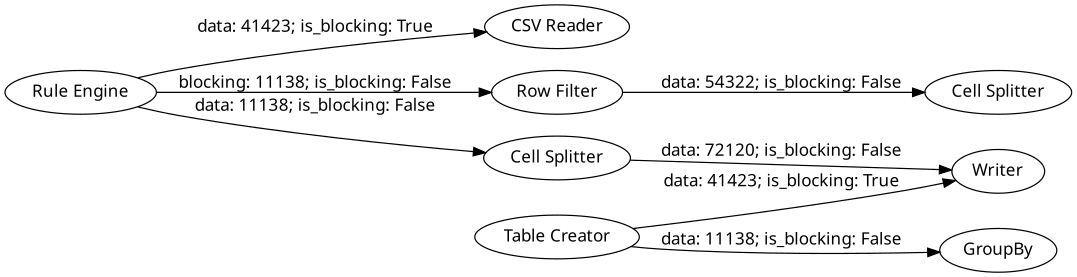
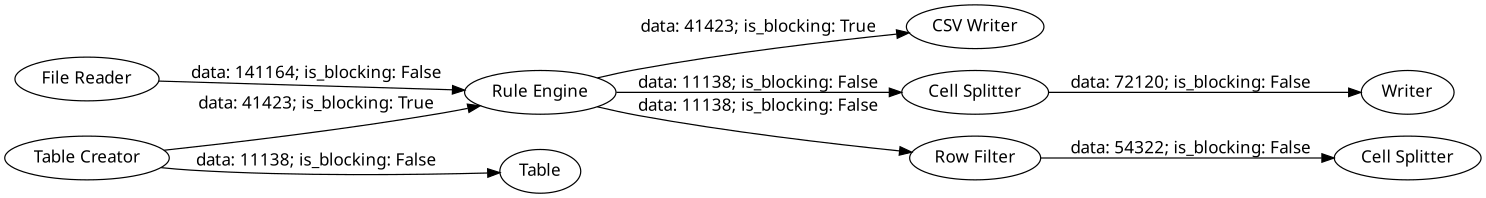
(557, 27) -> (975, 27)
none -> (87, 79)
(316, 83) -> (759, 106)
(789, 208) -> (316, 132)
(998, 250) -> (540, 171)
